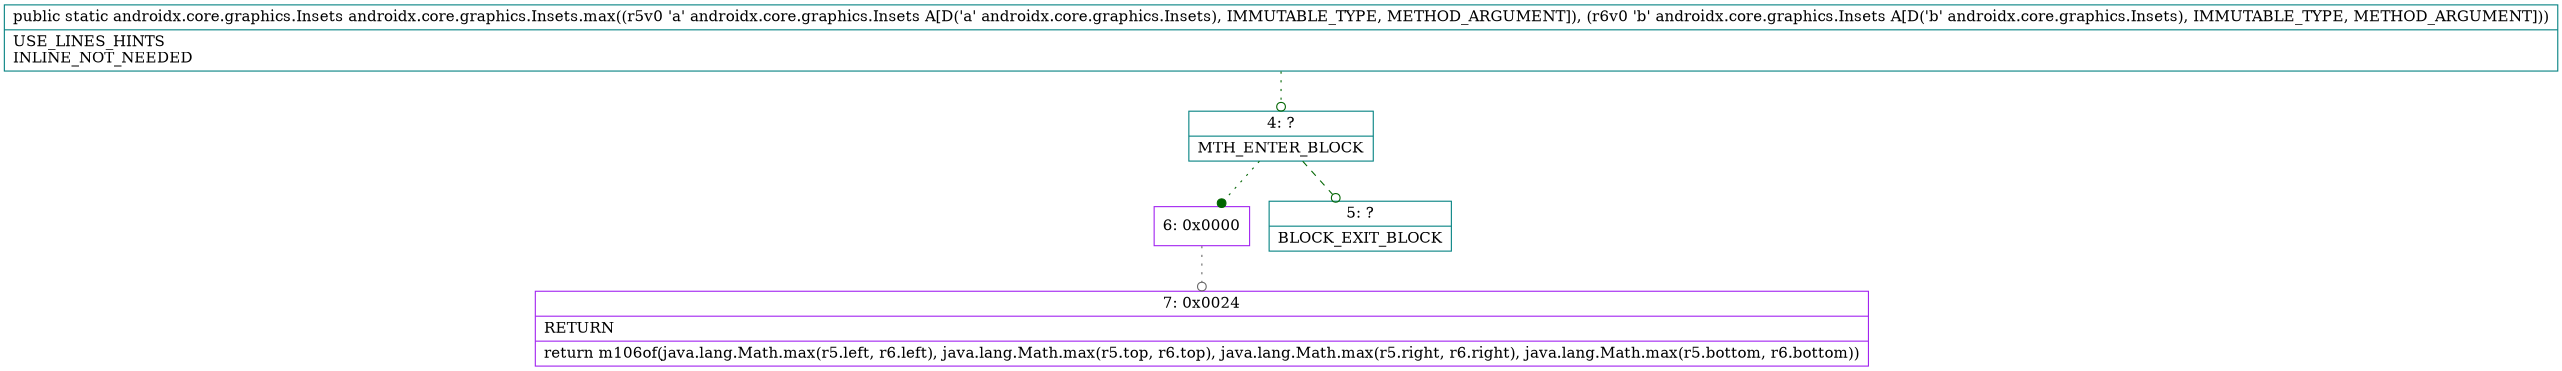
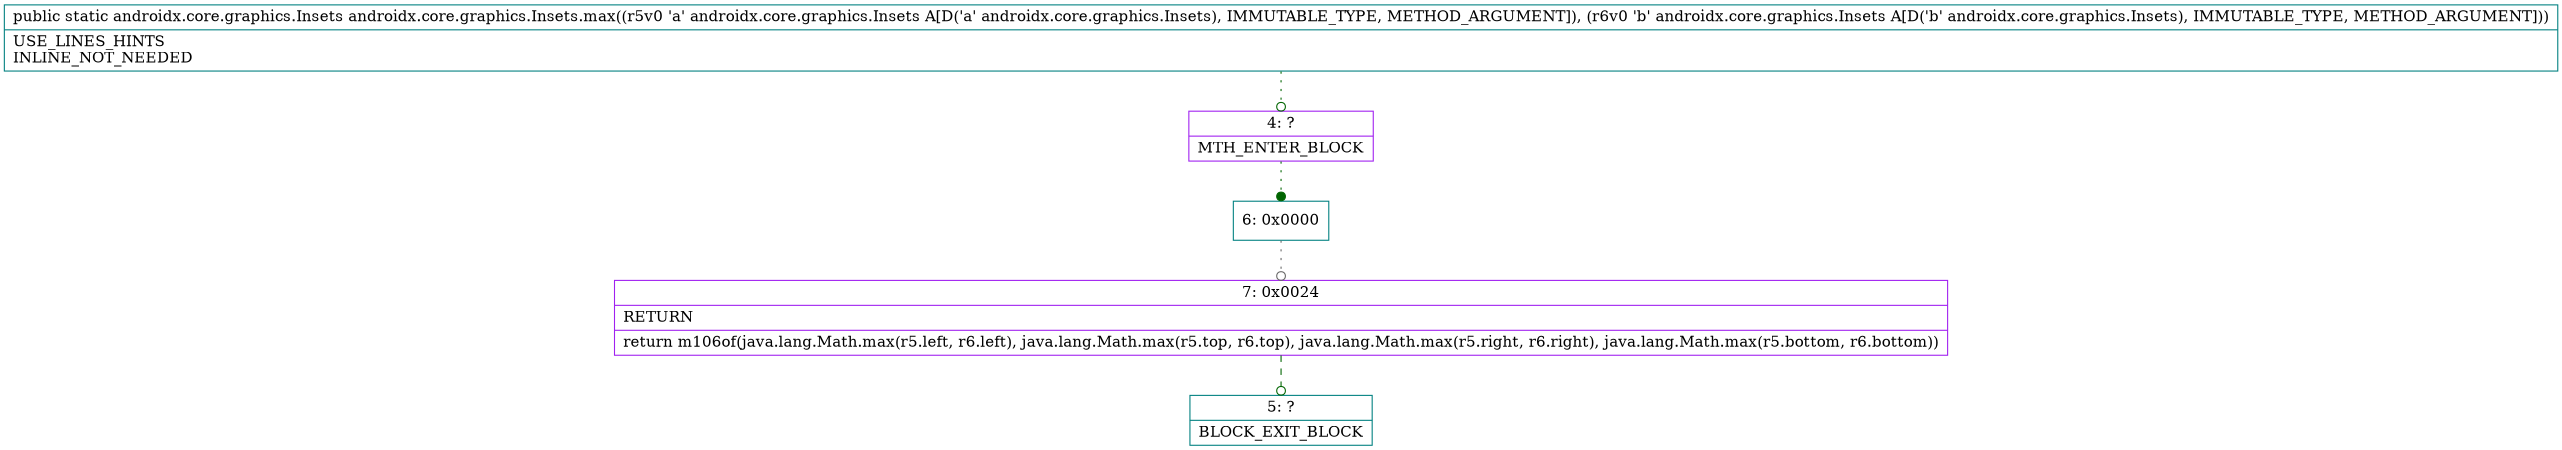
(1281, 136) -> (1281, 136)
(1318, 178) -> (1281, 371)
(1202, 226) -> (1281, 221)
